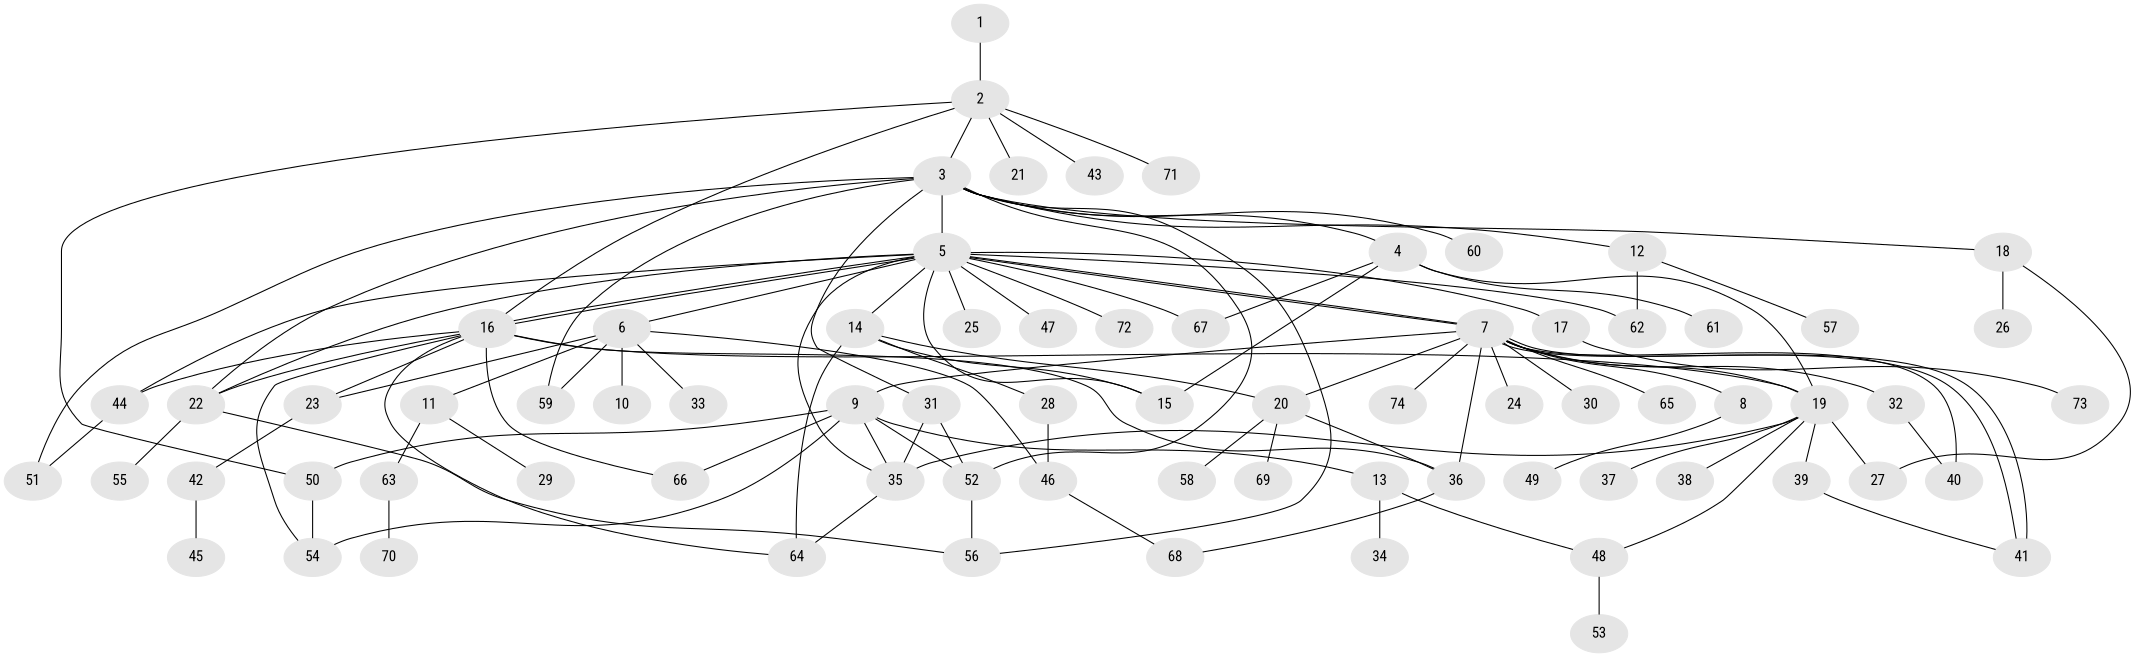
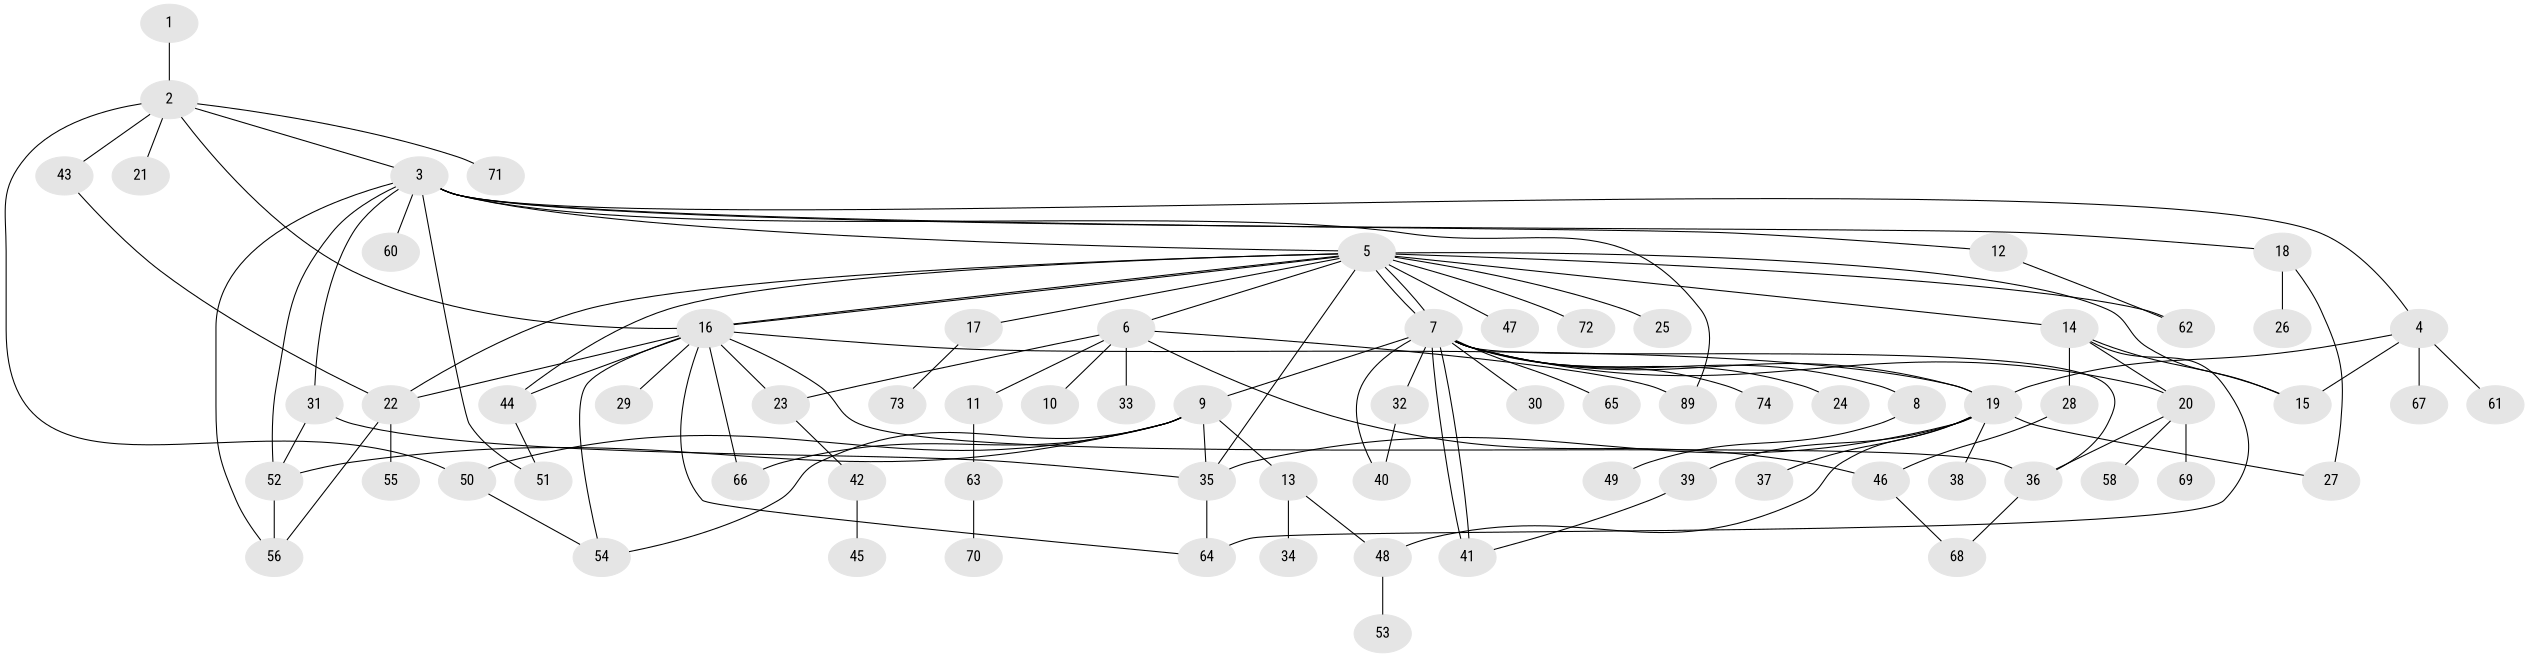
(546, 235) -> (213, 307)
(1075, 283) -> none
(1830, 329) -> none
(546, 405) -> (1688, 405)
(489, 444) -> (665, 367)
